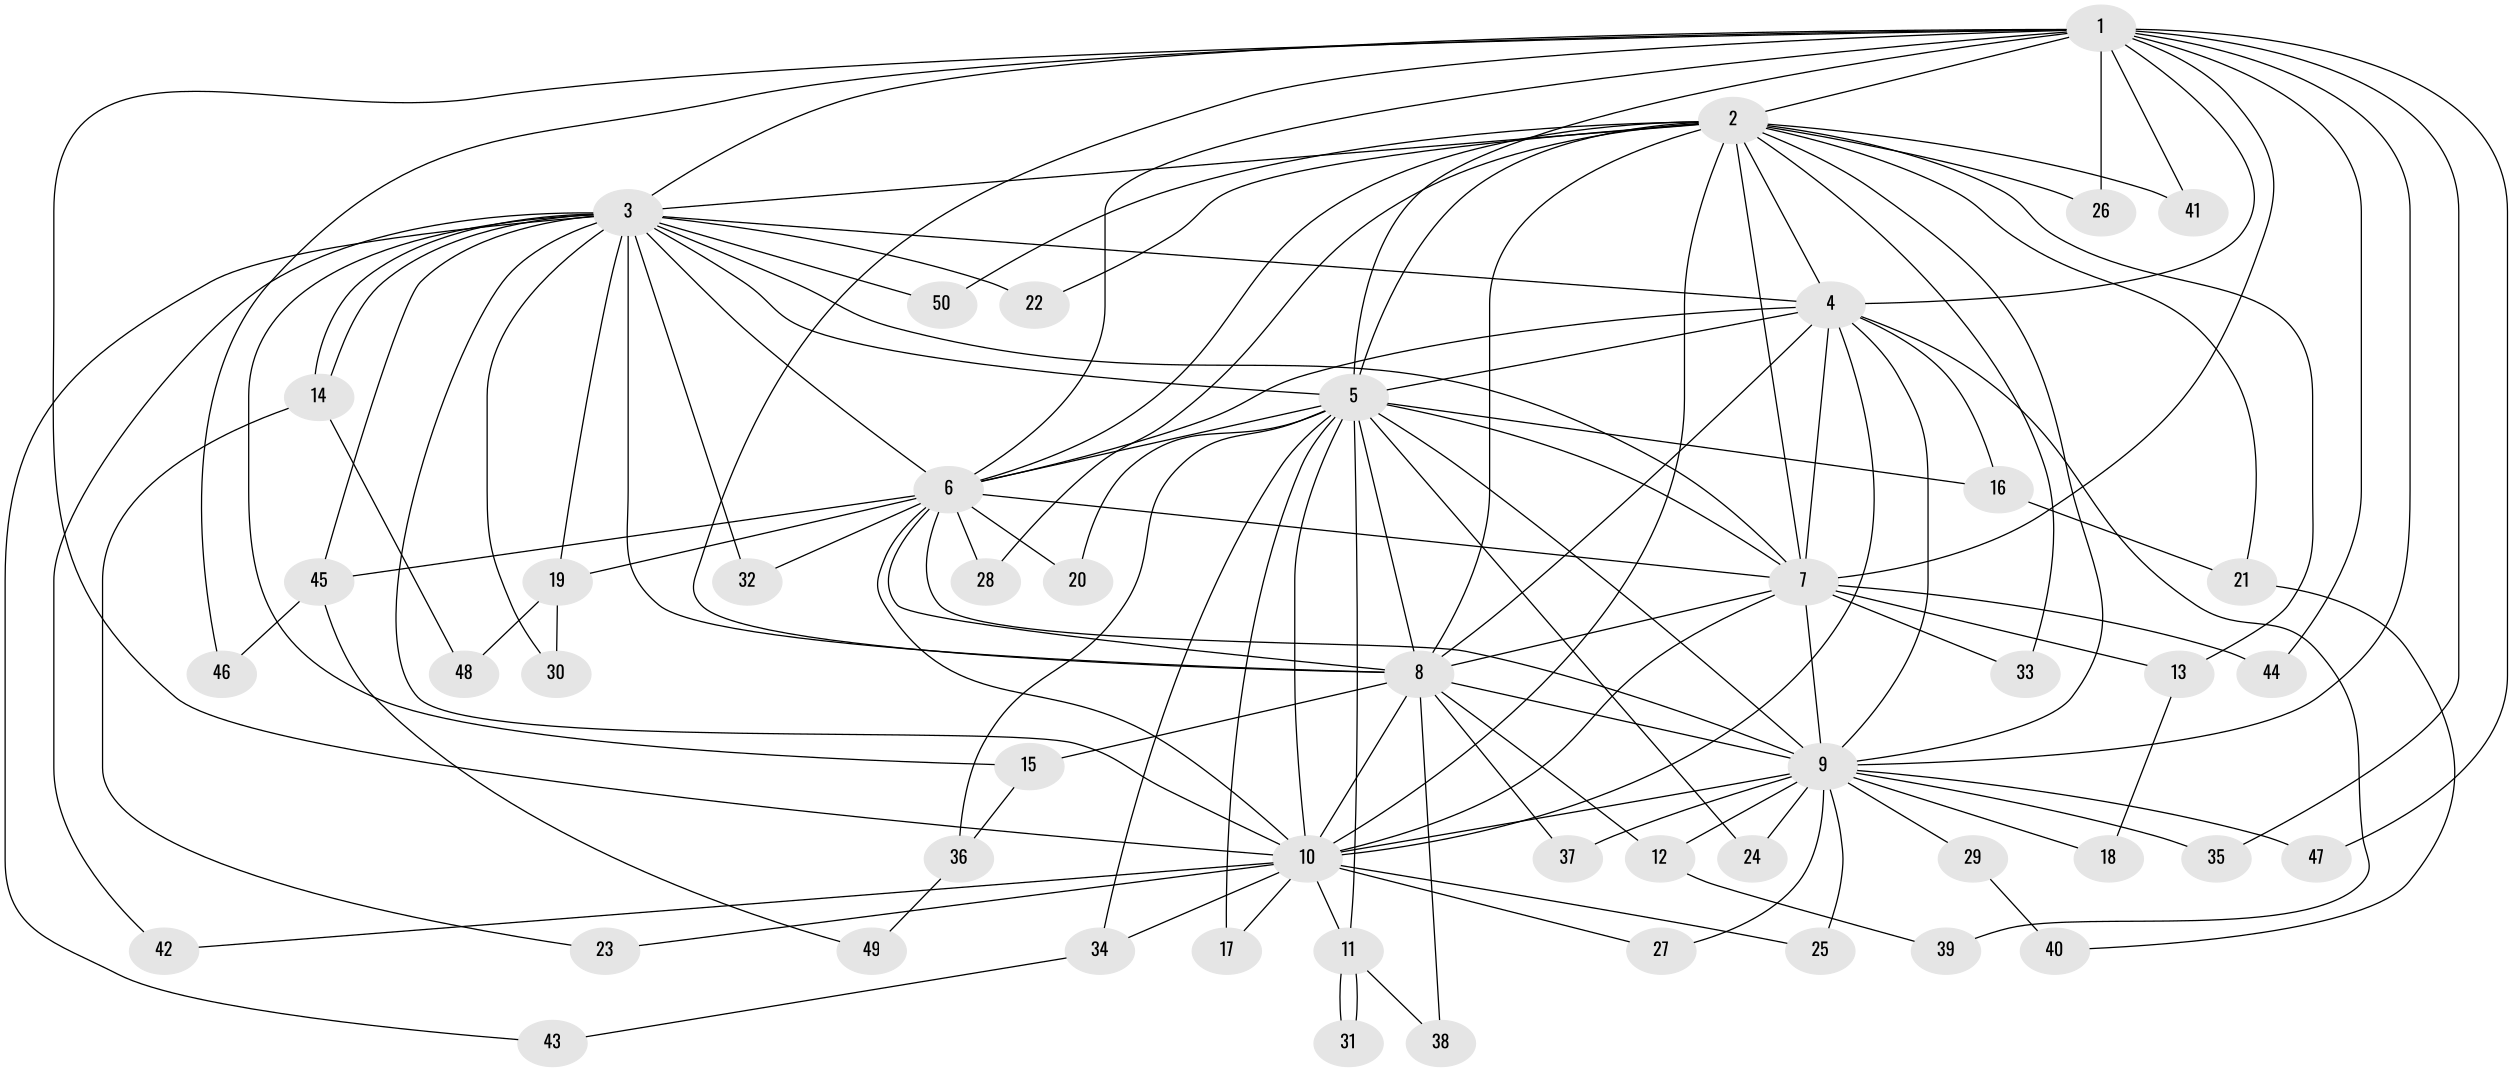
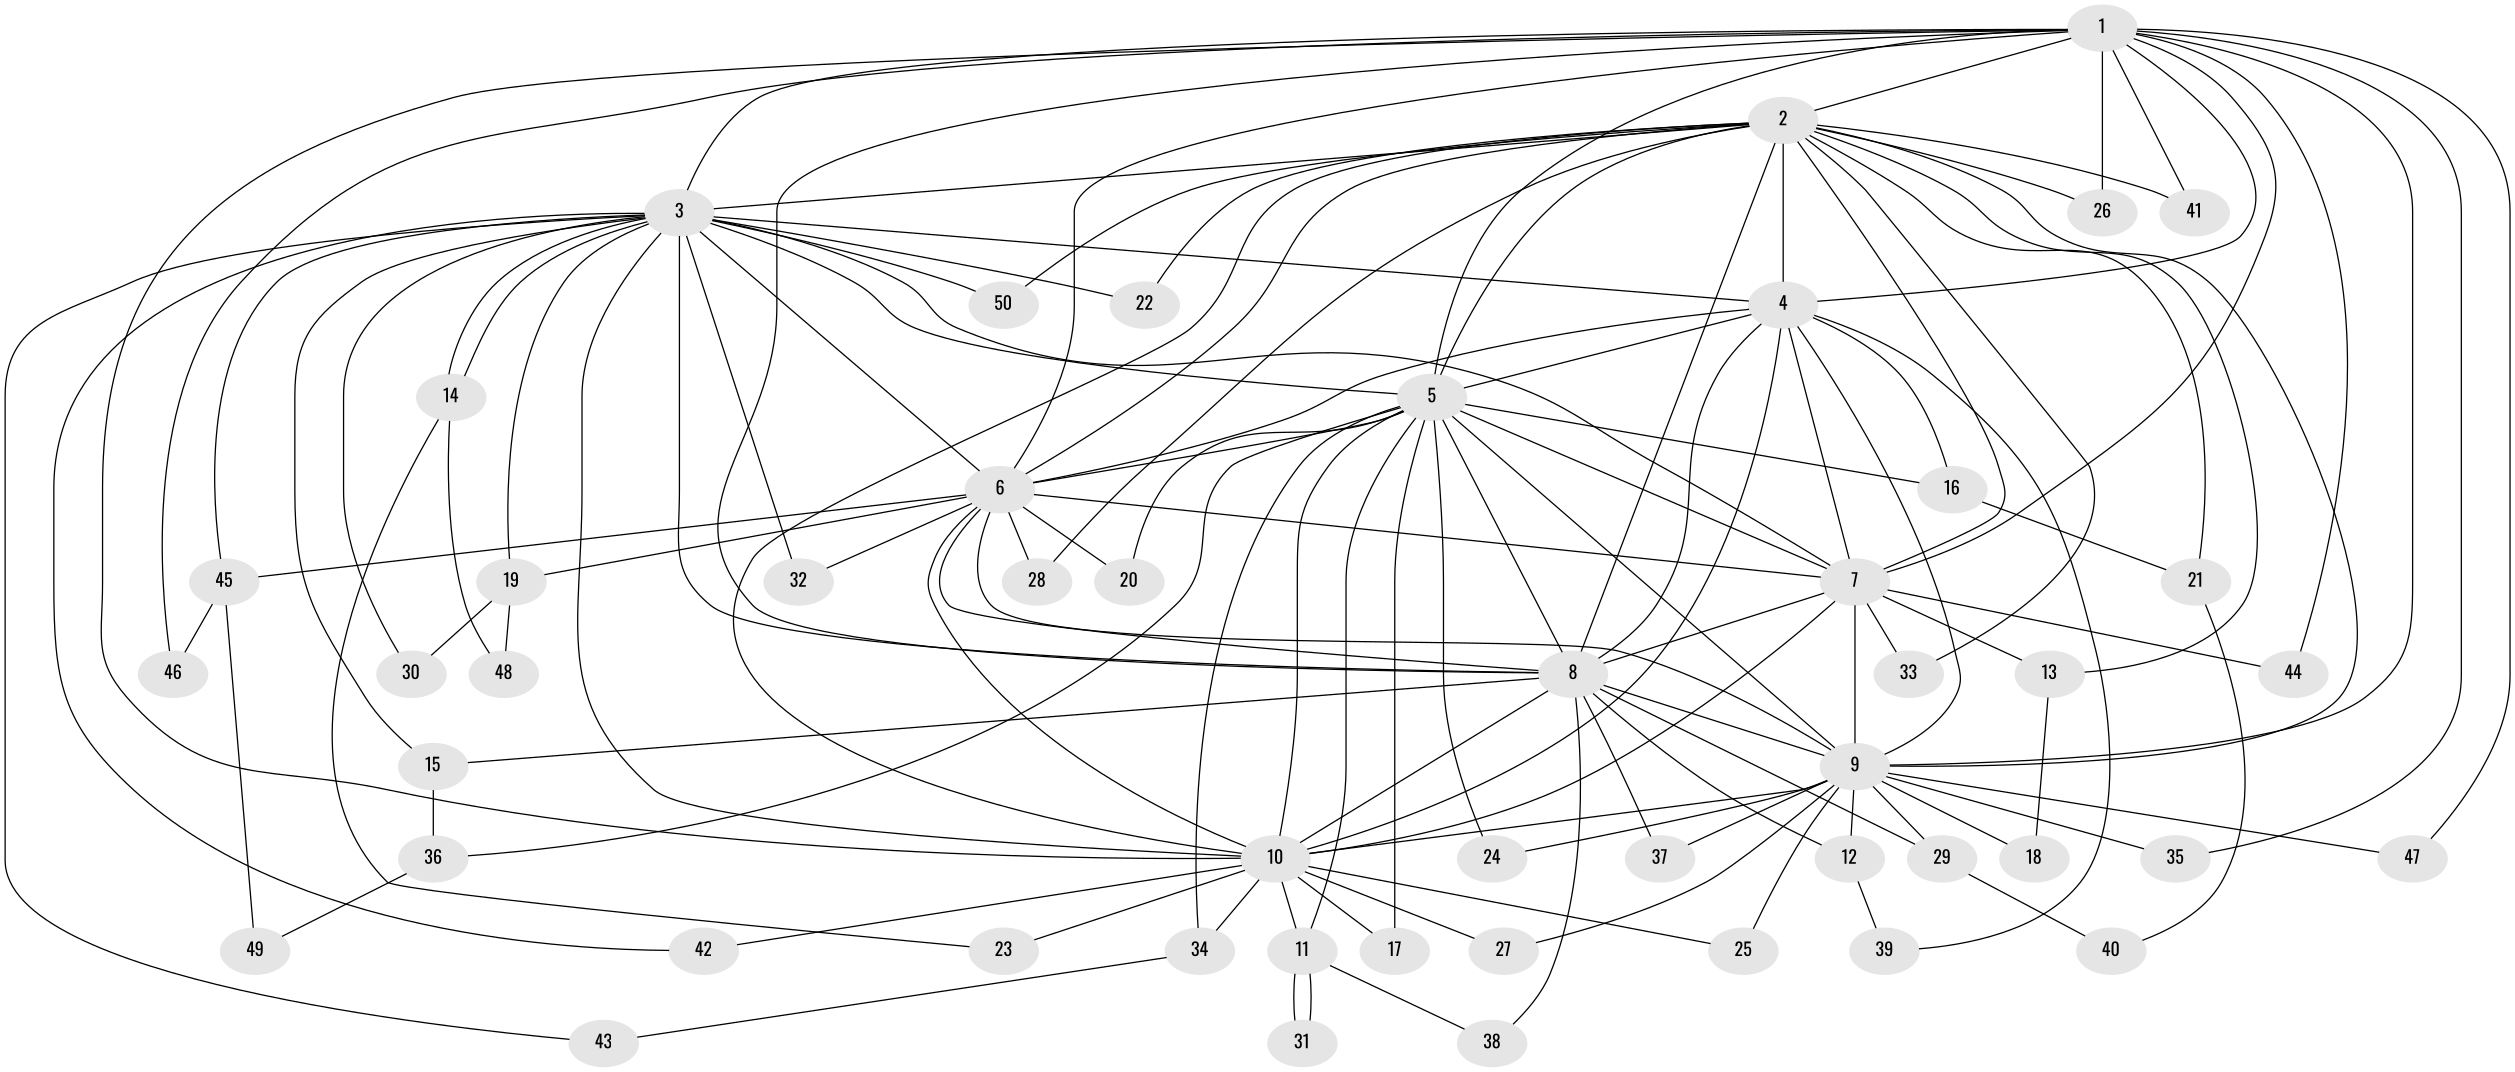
none -> (1758, 767)
